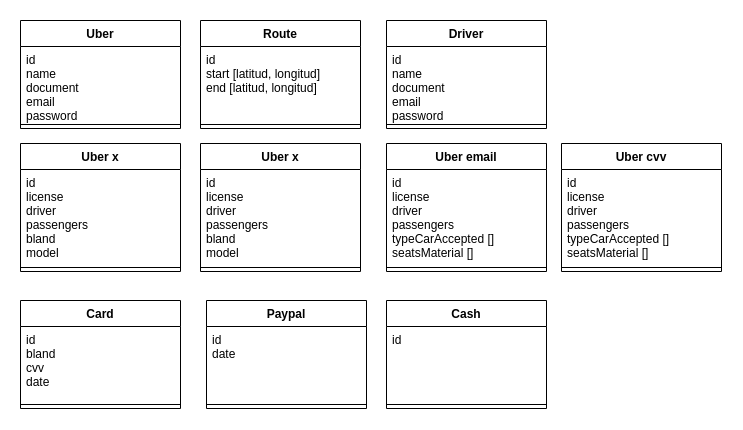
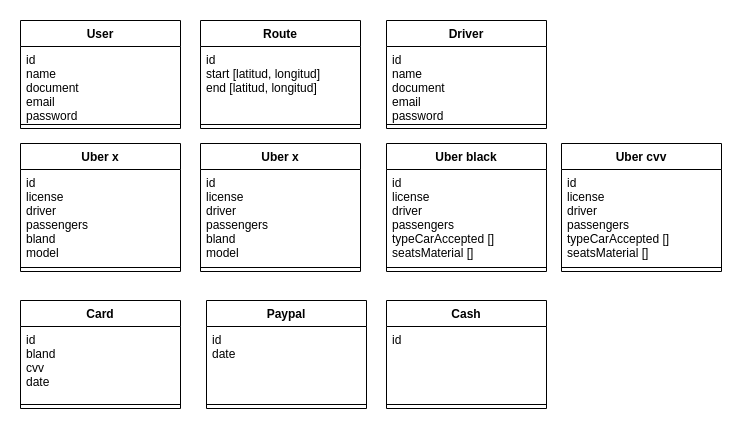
(100, 34) -> (100, 34)
(466, 157) -> (466, 157)
